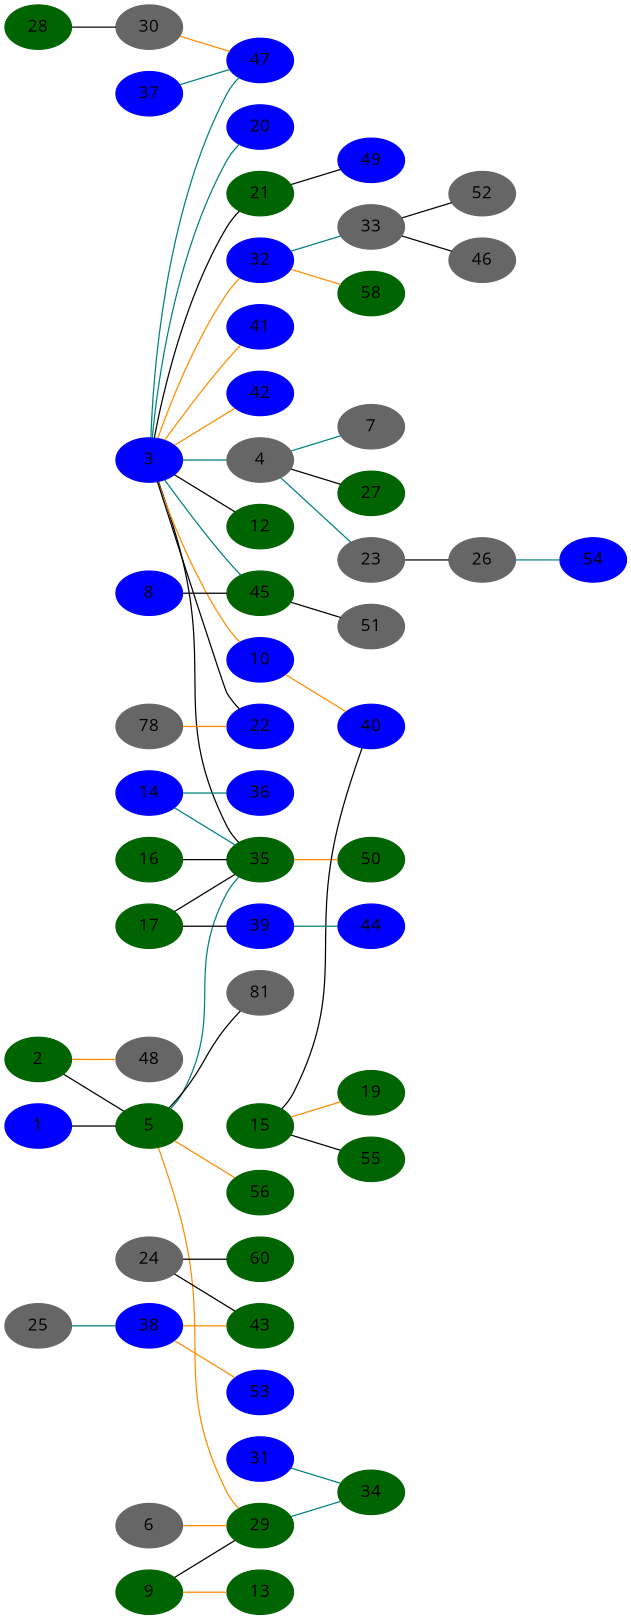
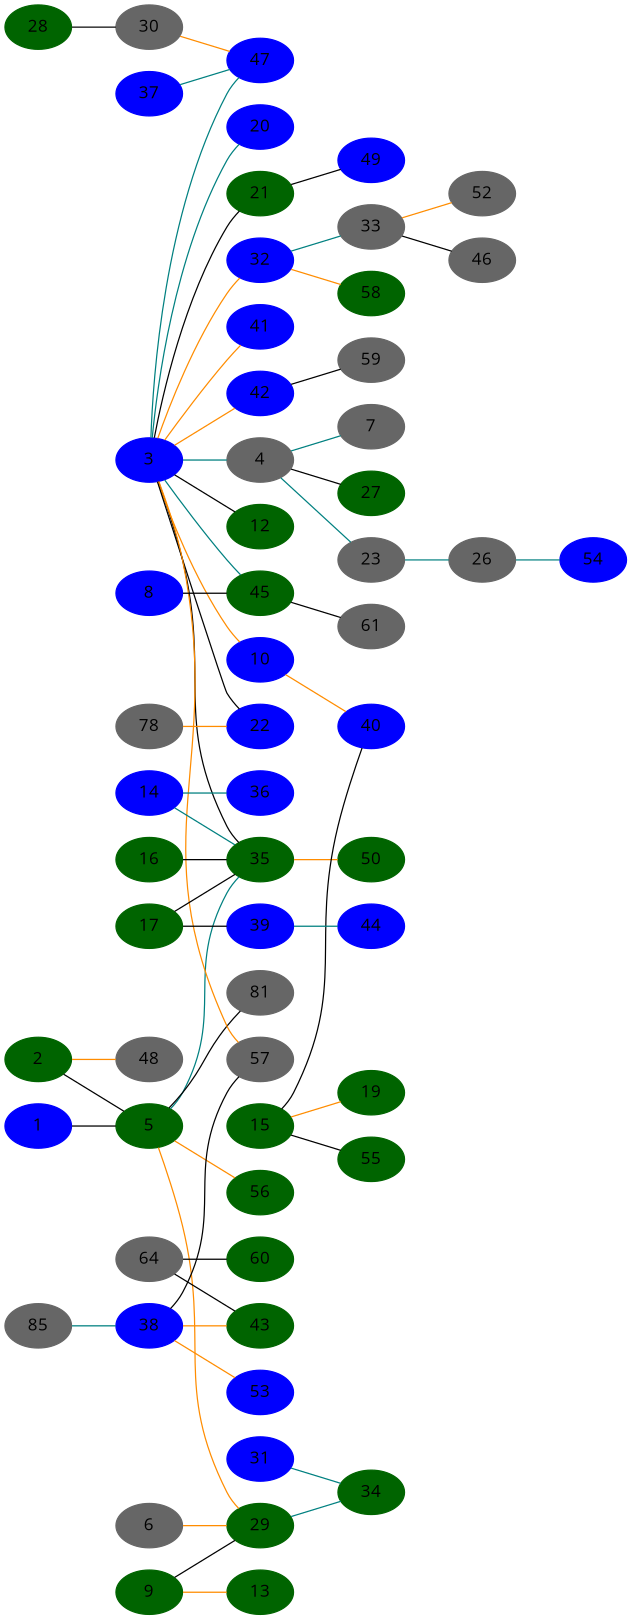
(427, 210) -> (427, 210)
none -> (371, 360)
(427, 560) -> (427, 560)
(371, 627) -> (371, 627)
none -> (260, 1059)
(149, 1259) -> (149, 1259)
(38, 1326) -> (38, 1326)
